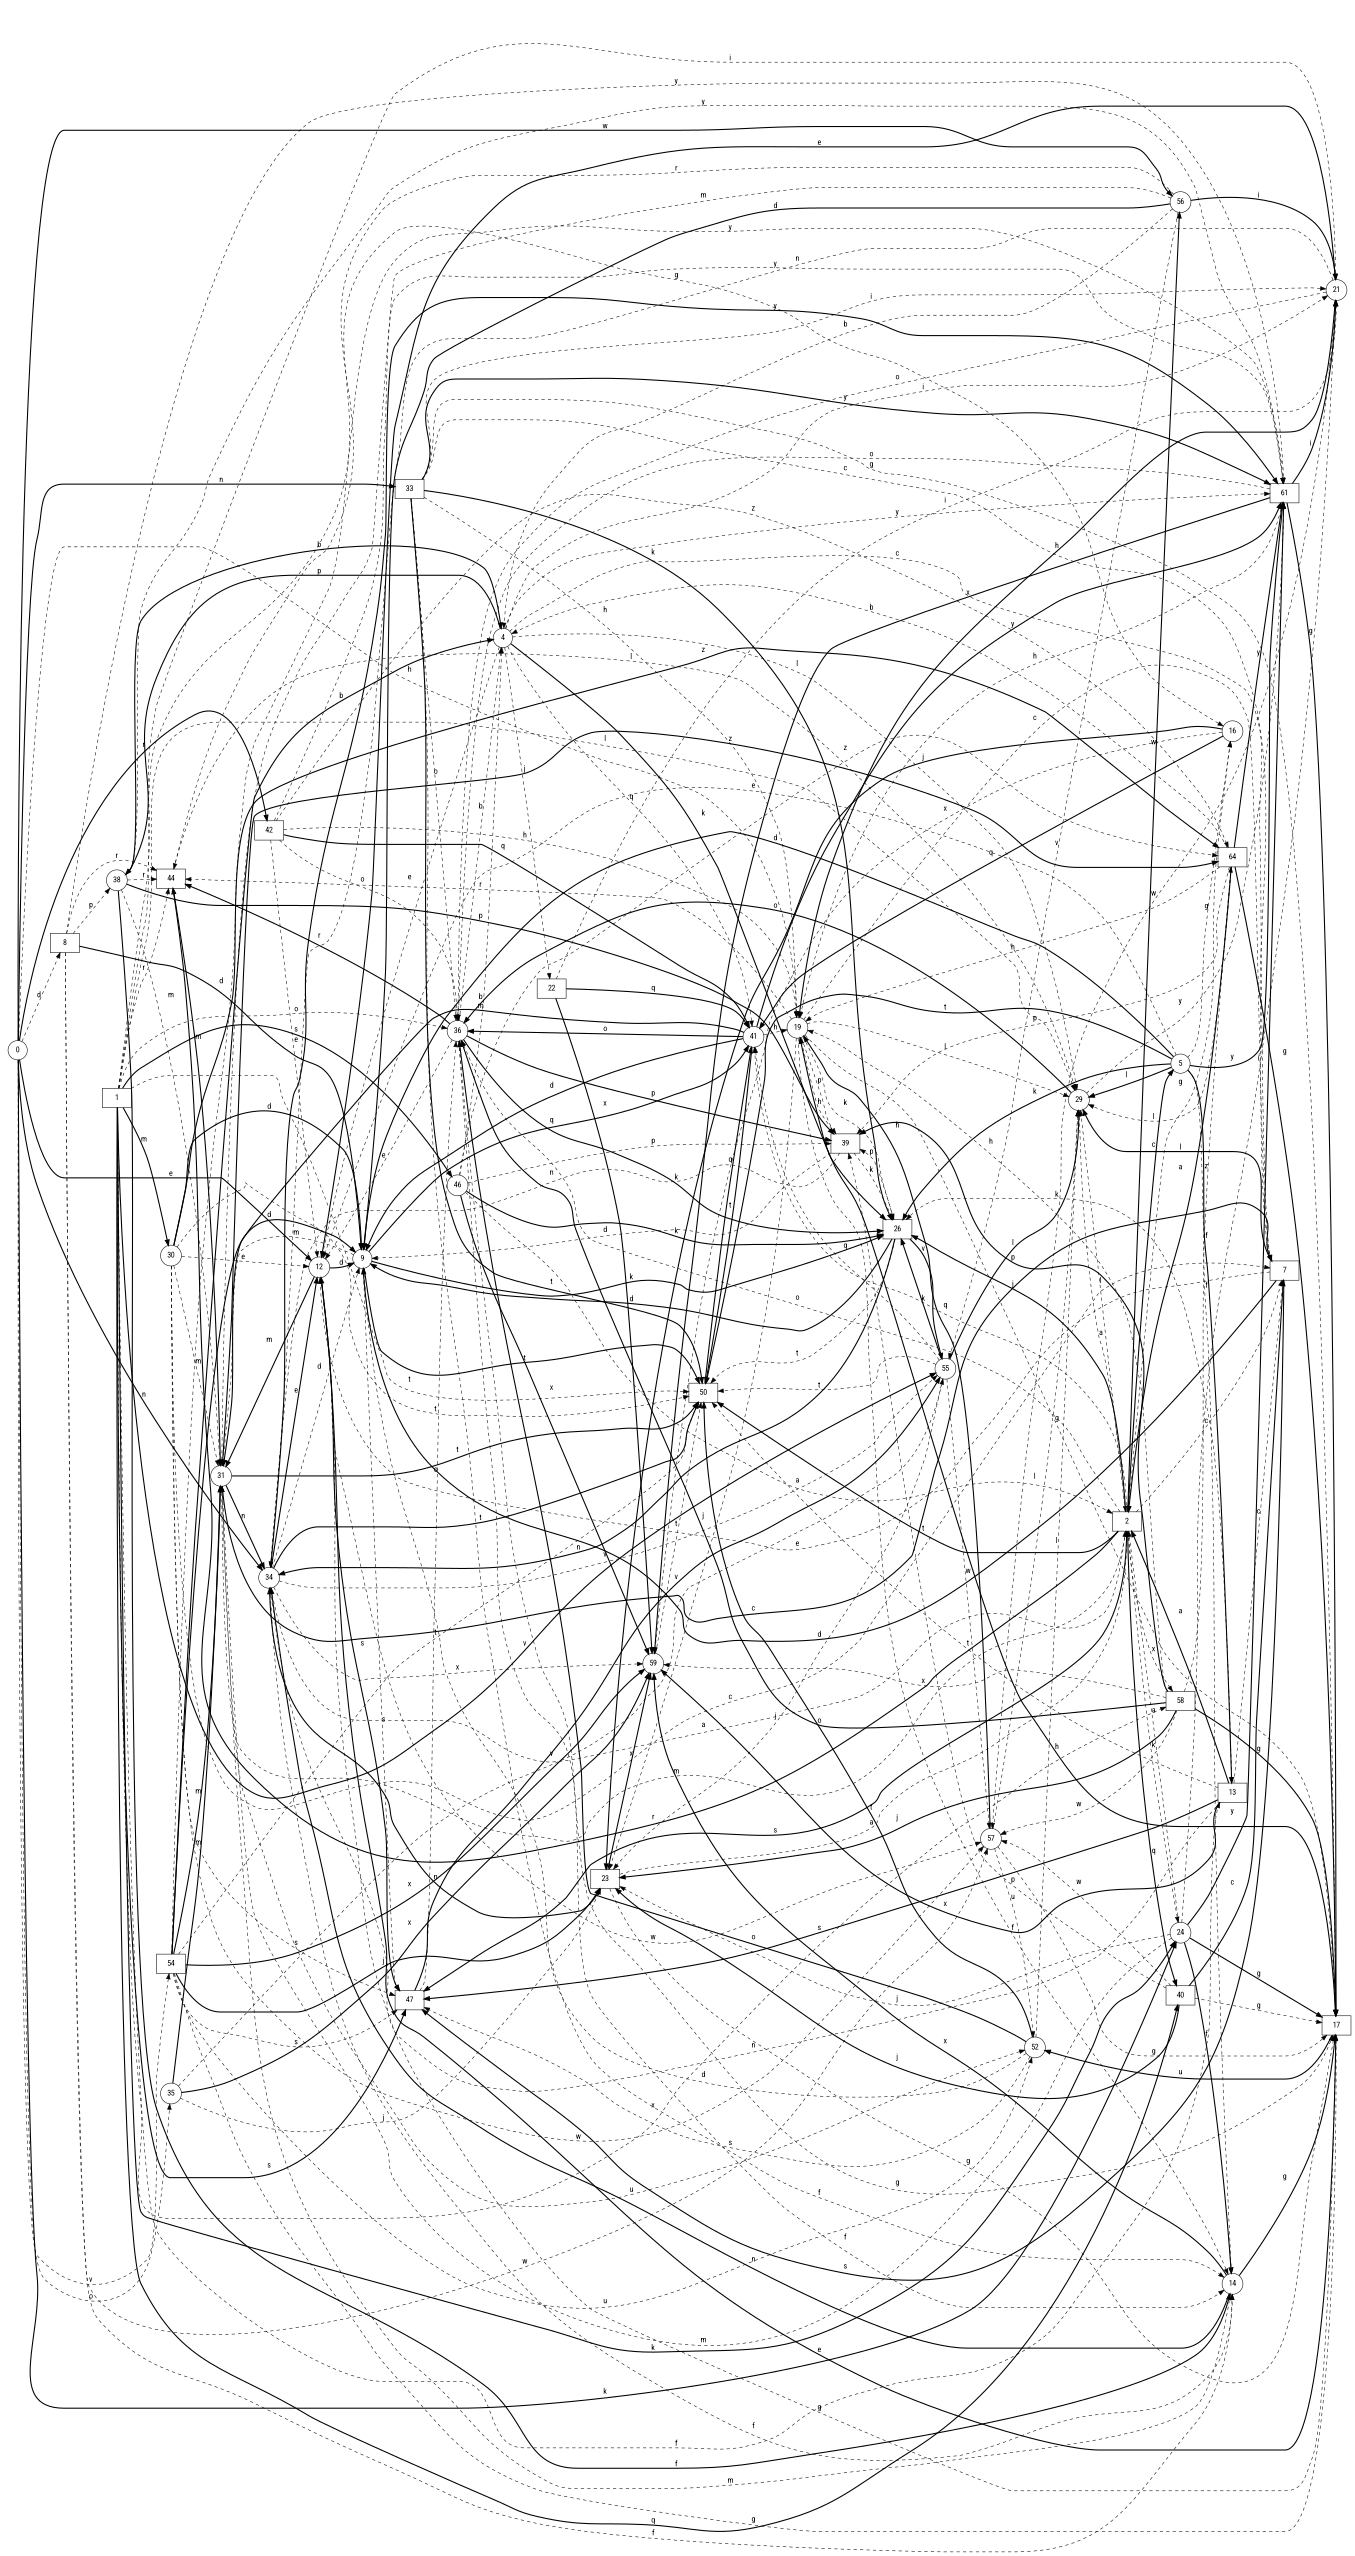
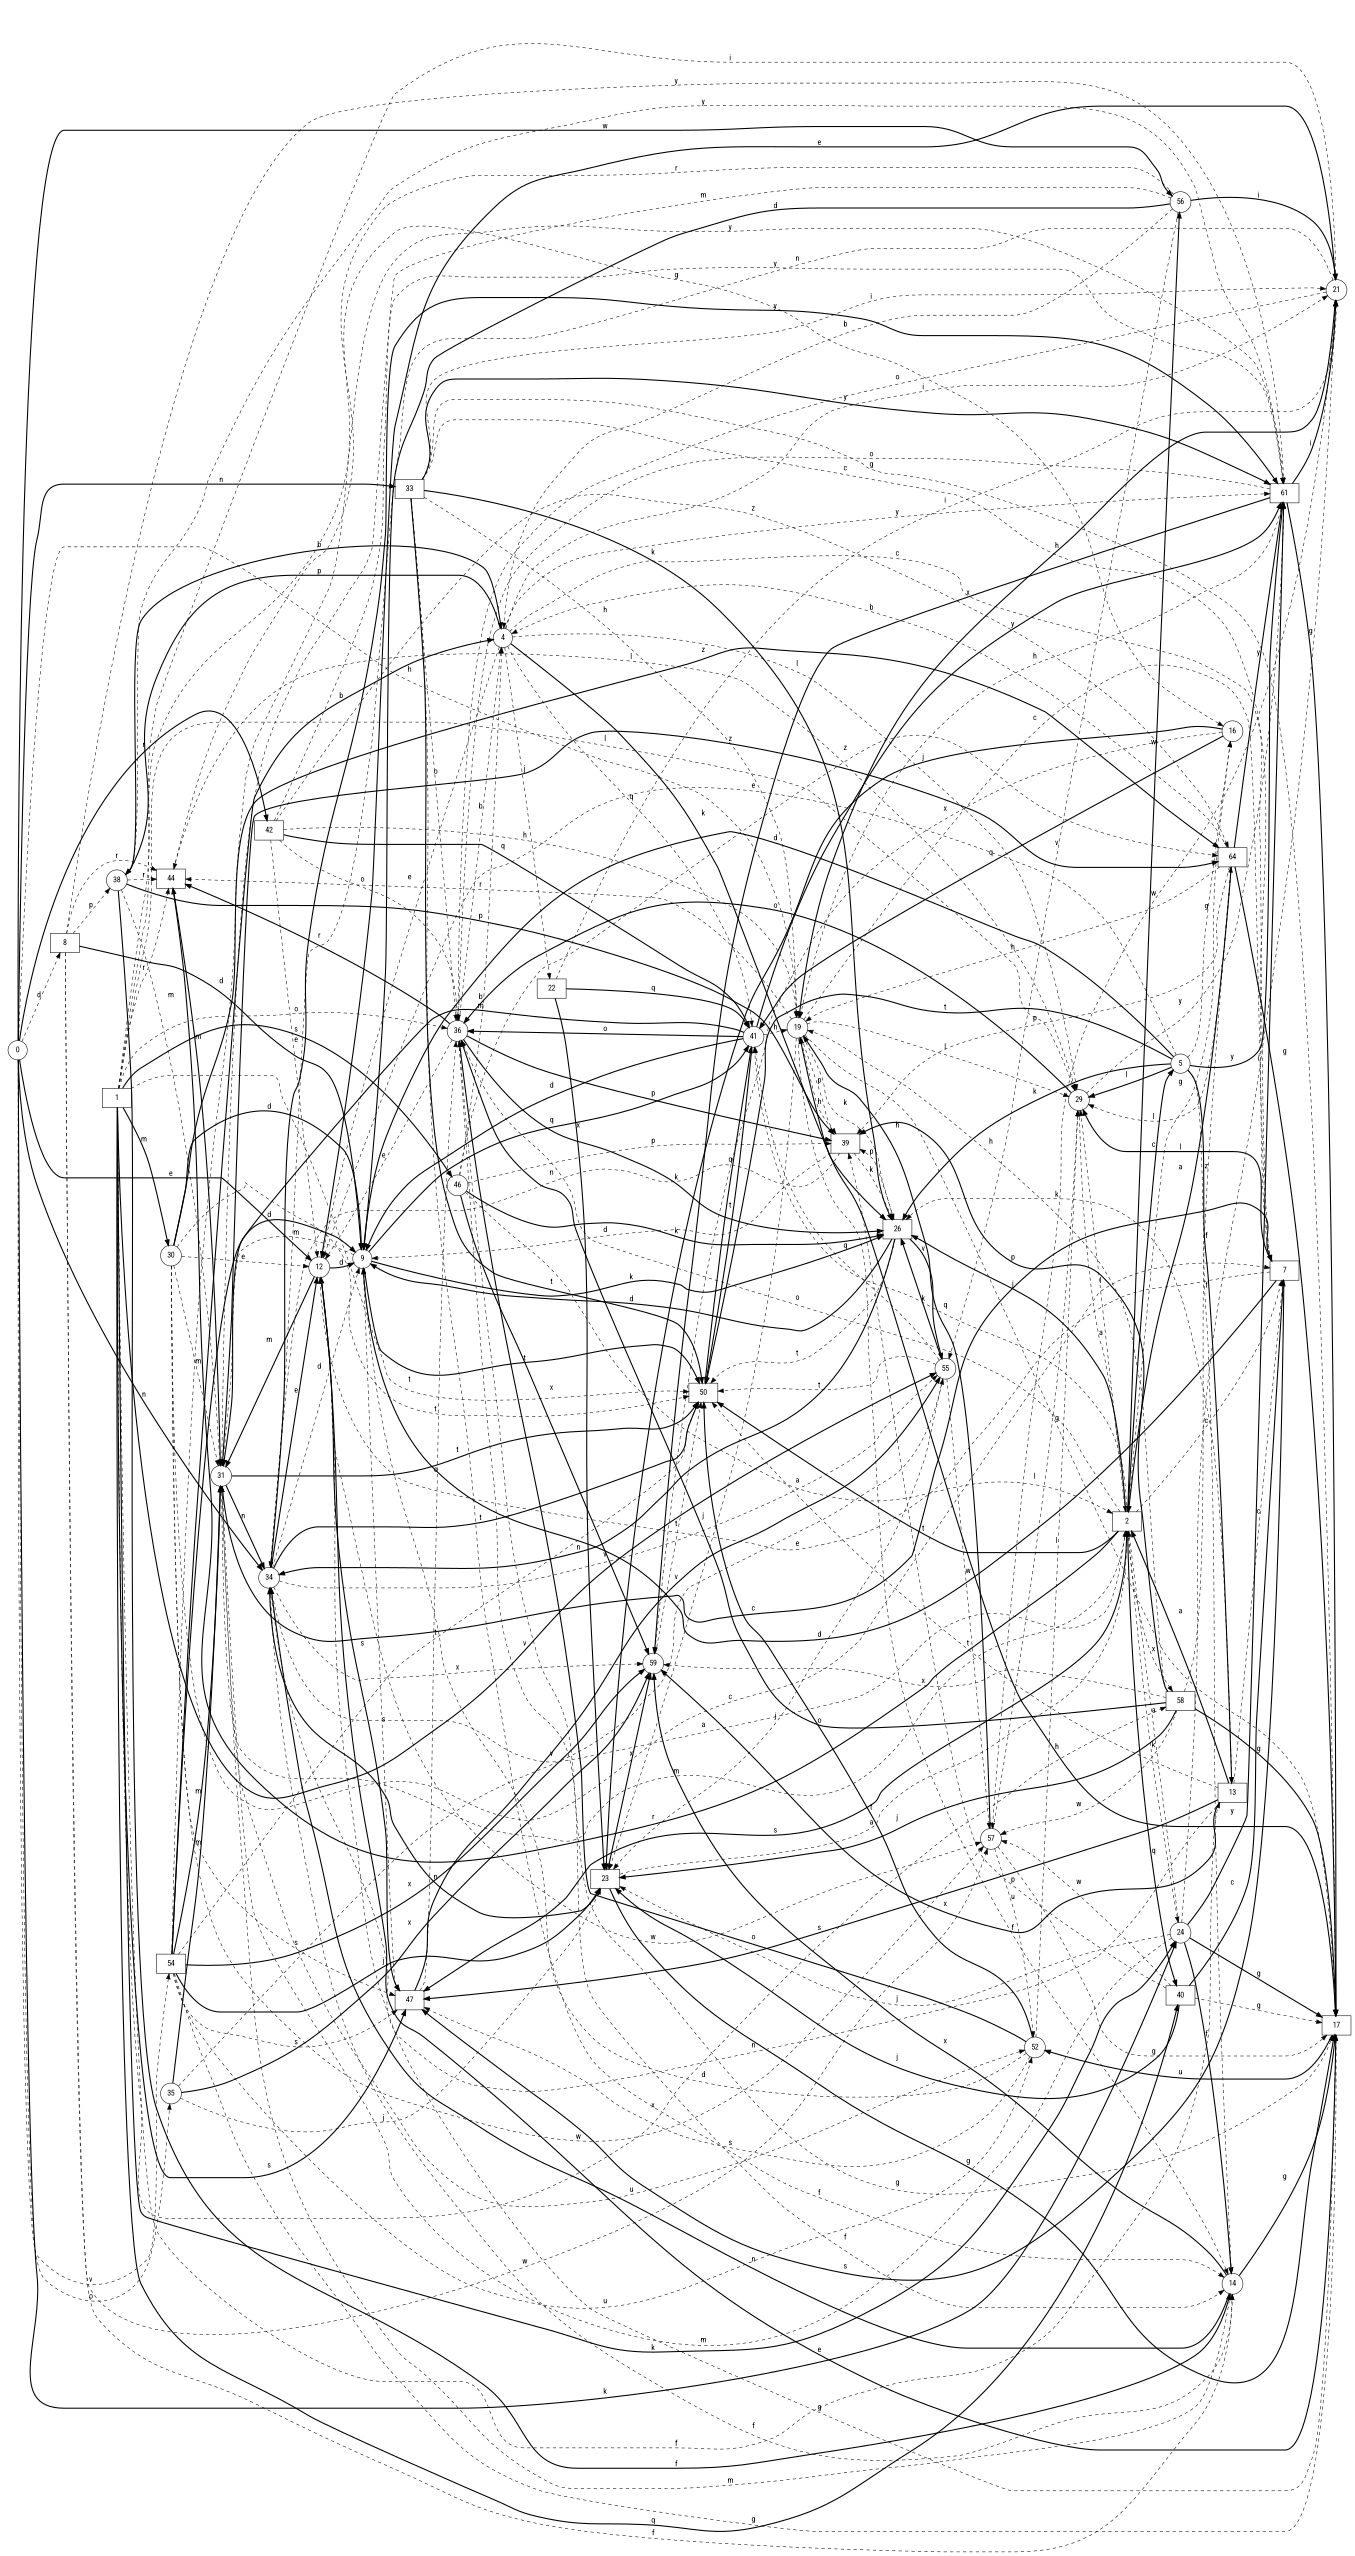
(1025, 1239) -> none
(629, 1318) -> (587, 1409)
(1074, 2244) -> (1074, 2244)
